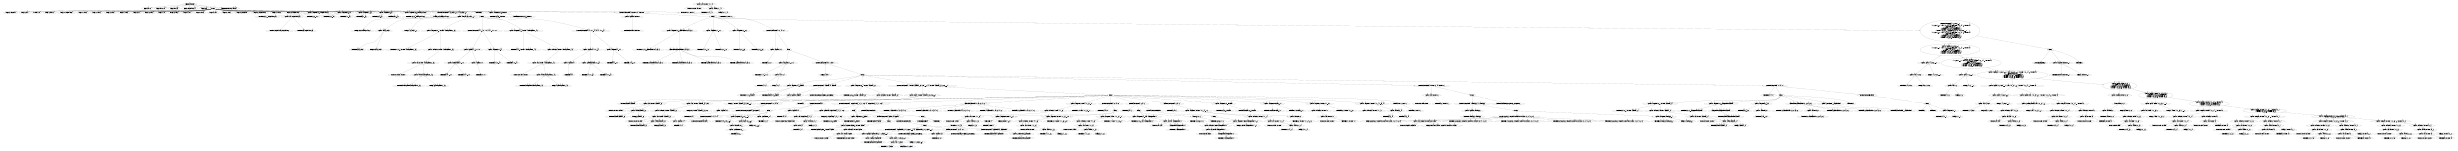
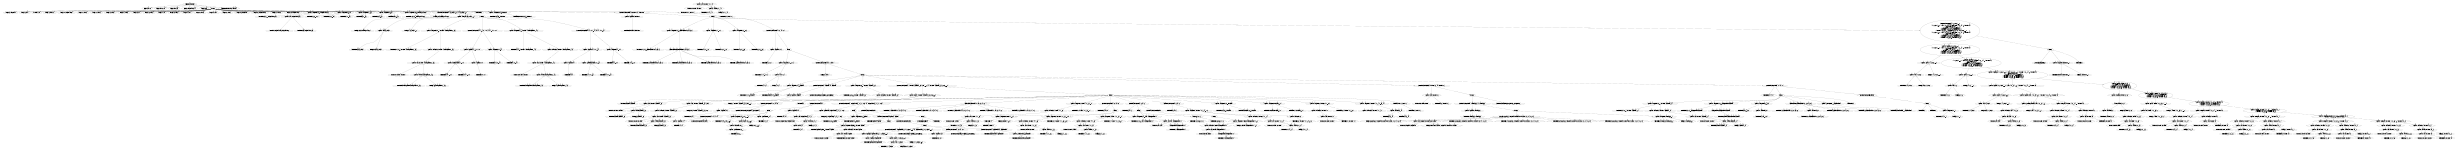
(888, 117) -> (888, 117)
